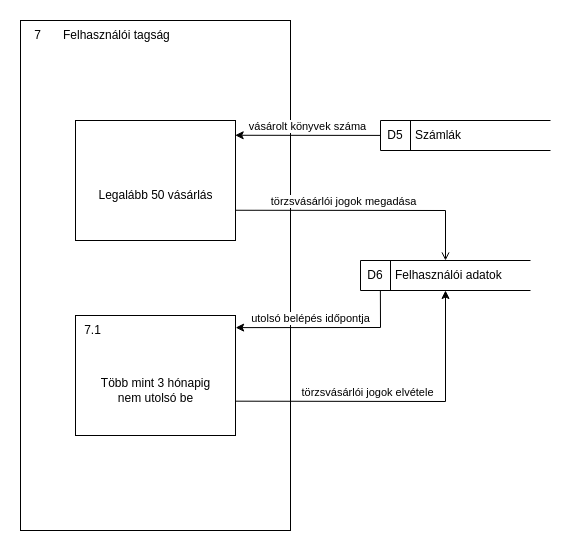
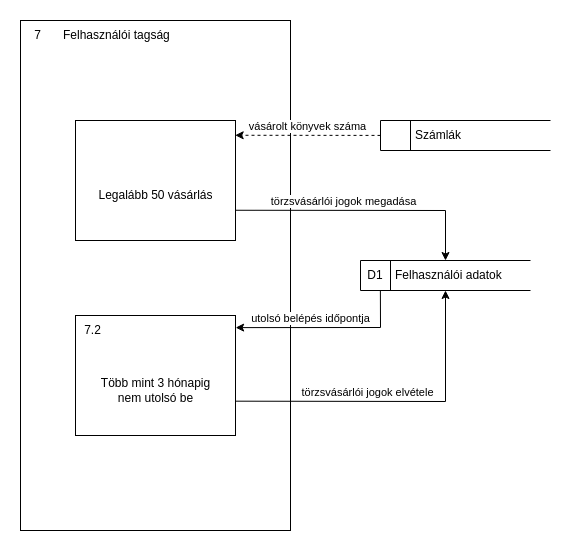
(310, 135) -> (310, 135)
(396, 136) -> none
(446, 253) -> (446, 252)
(376, 276) -> (376, 276)
(93, 331) -> (93, 331)
